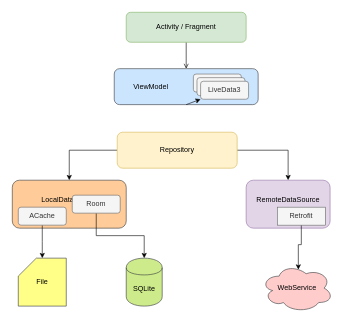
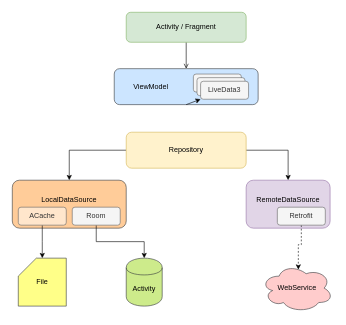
(177, 150) -> (186, 150)
(96, 204) -> (96, 216)
(42, 216) -> (42, 216)
(302, 216) -> (302, 216)
(300, 245) -> (300, 245)
(144, 290) -> (144, 290)
